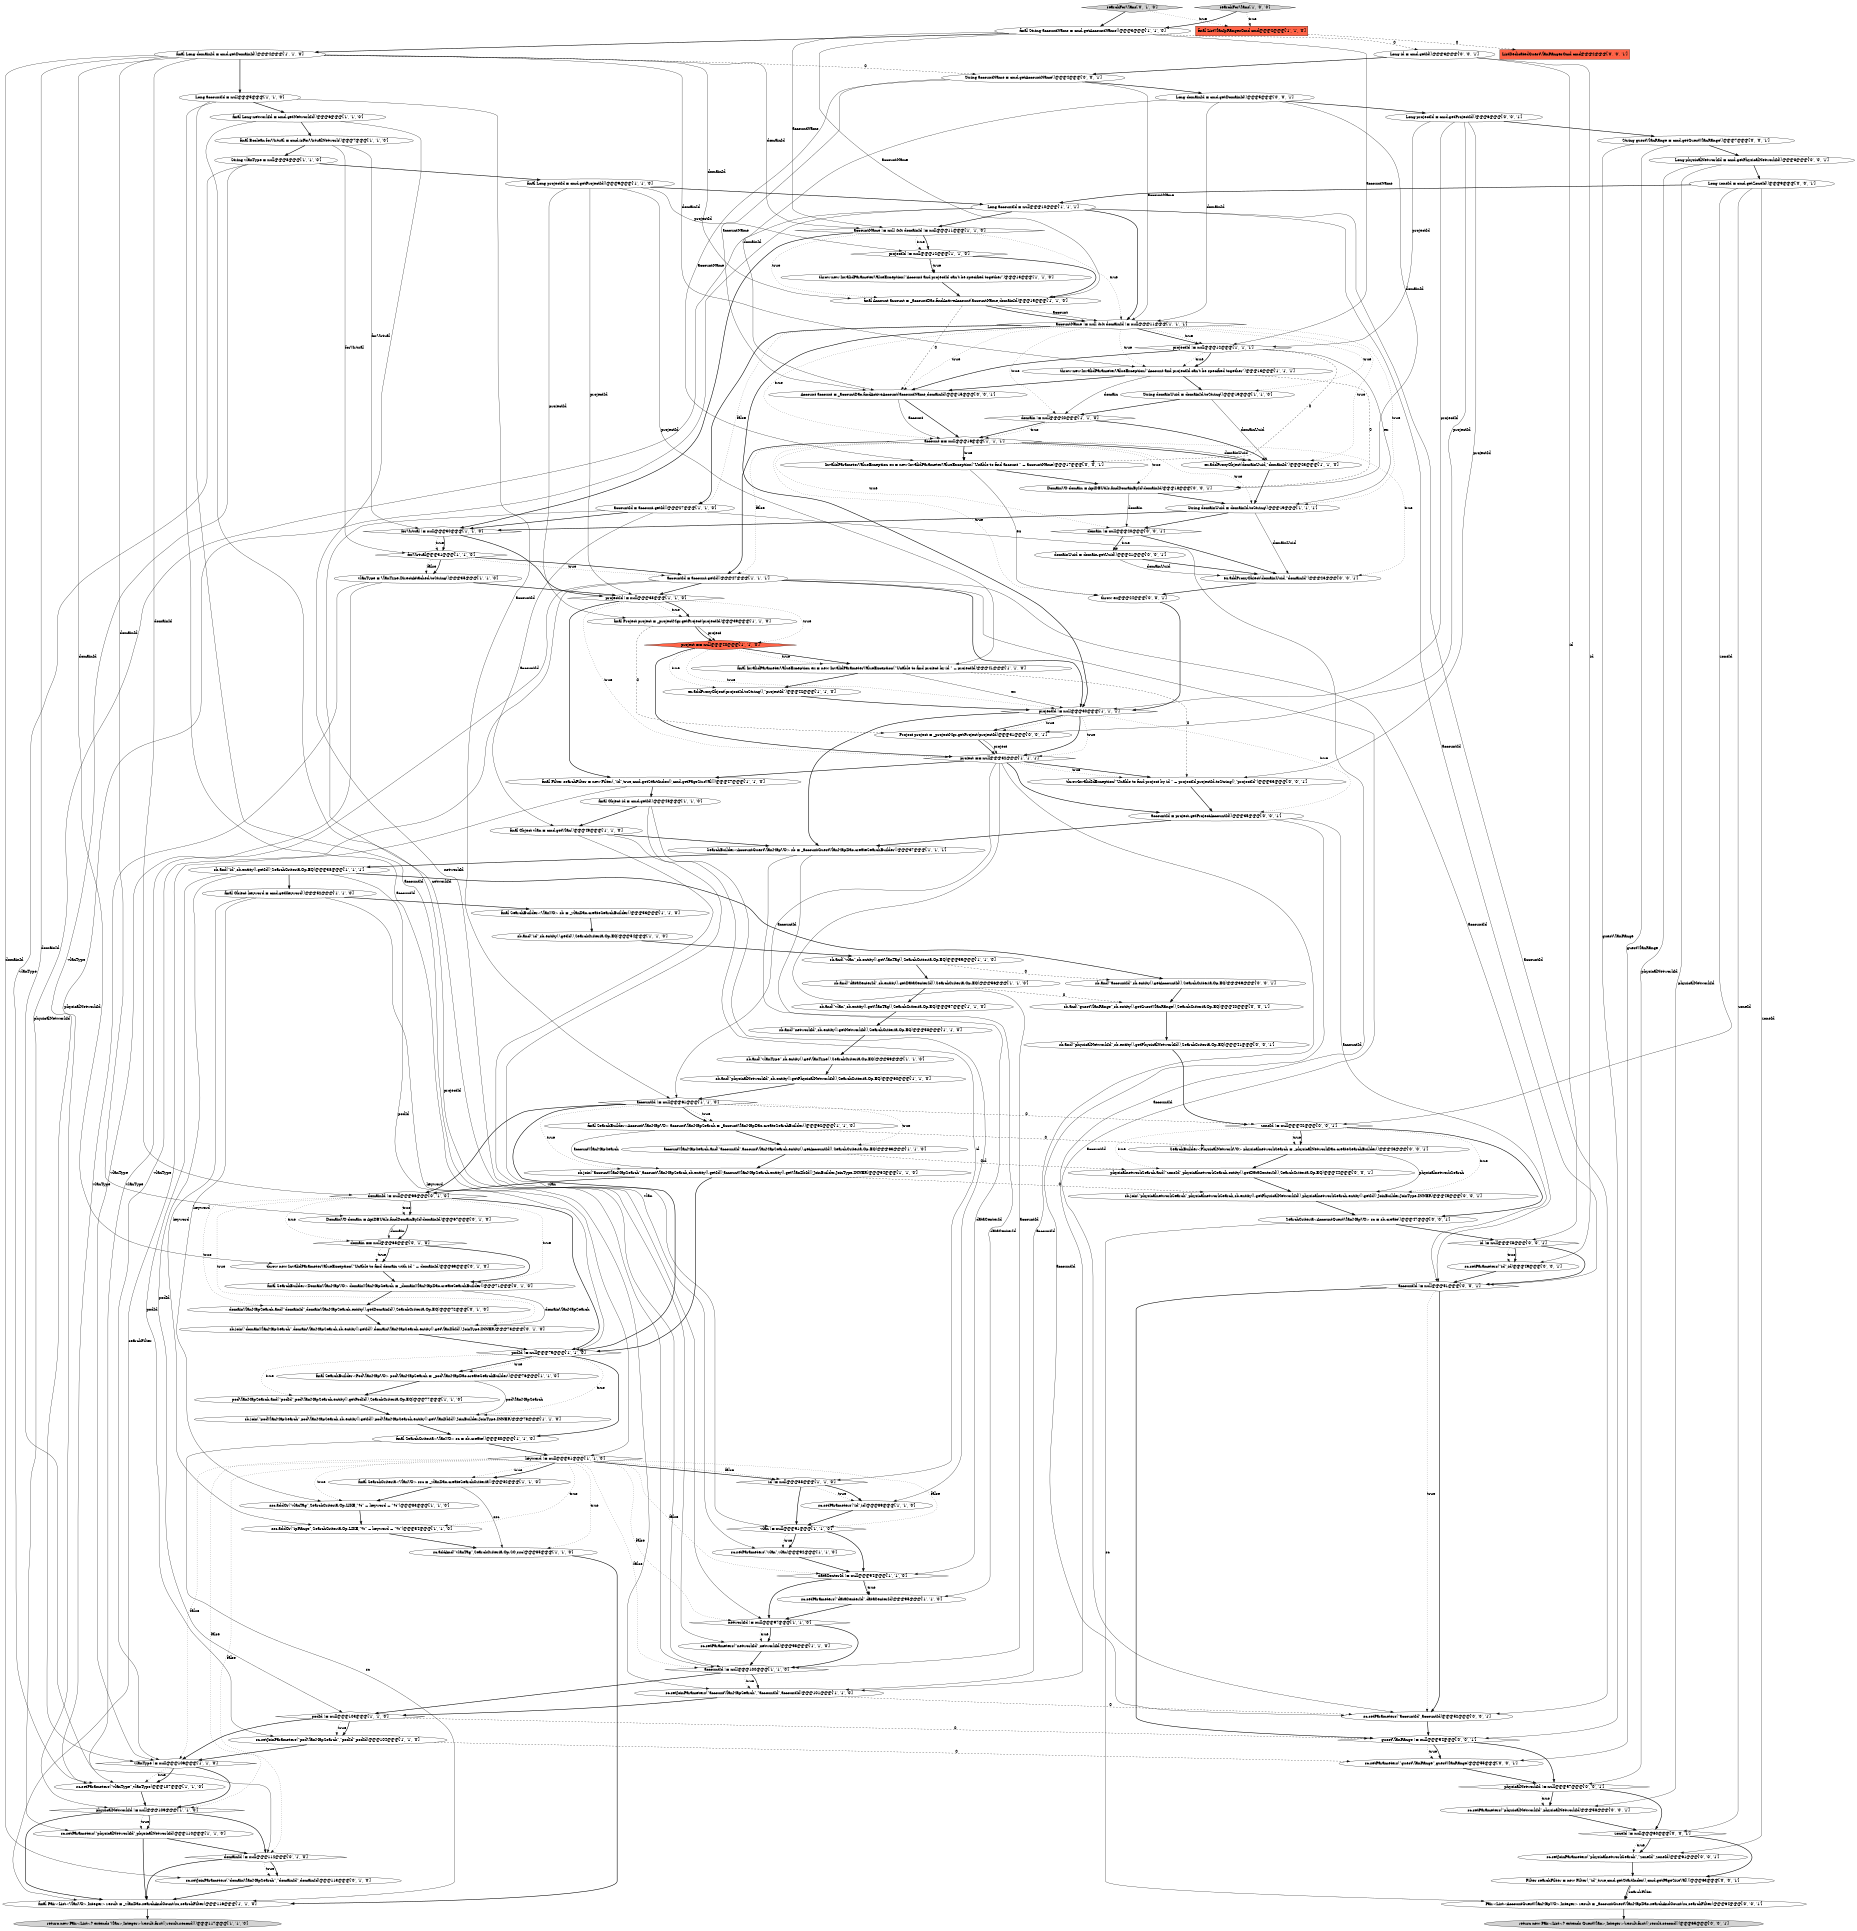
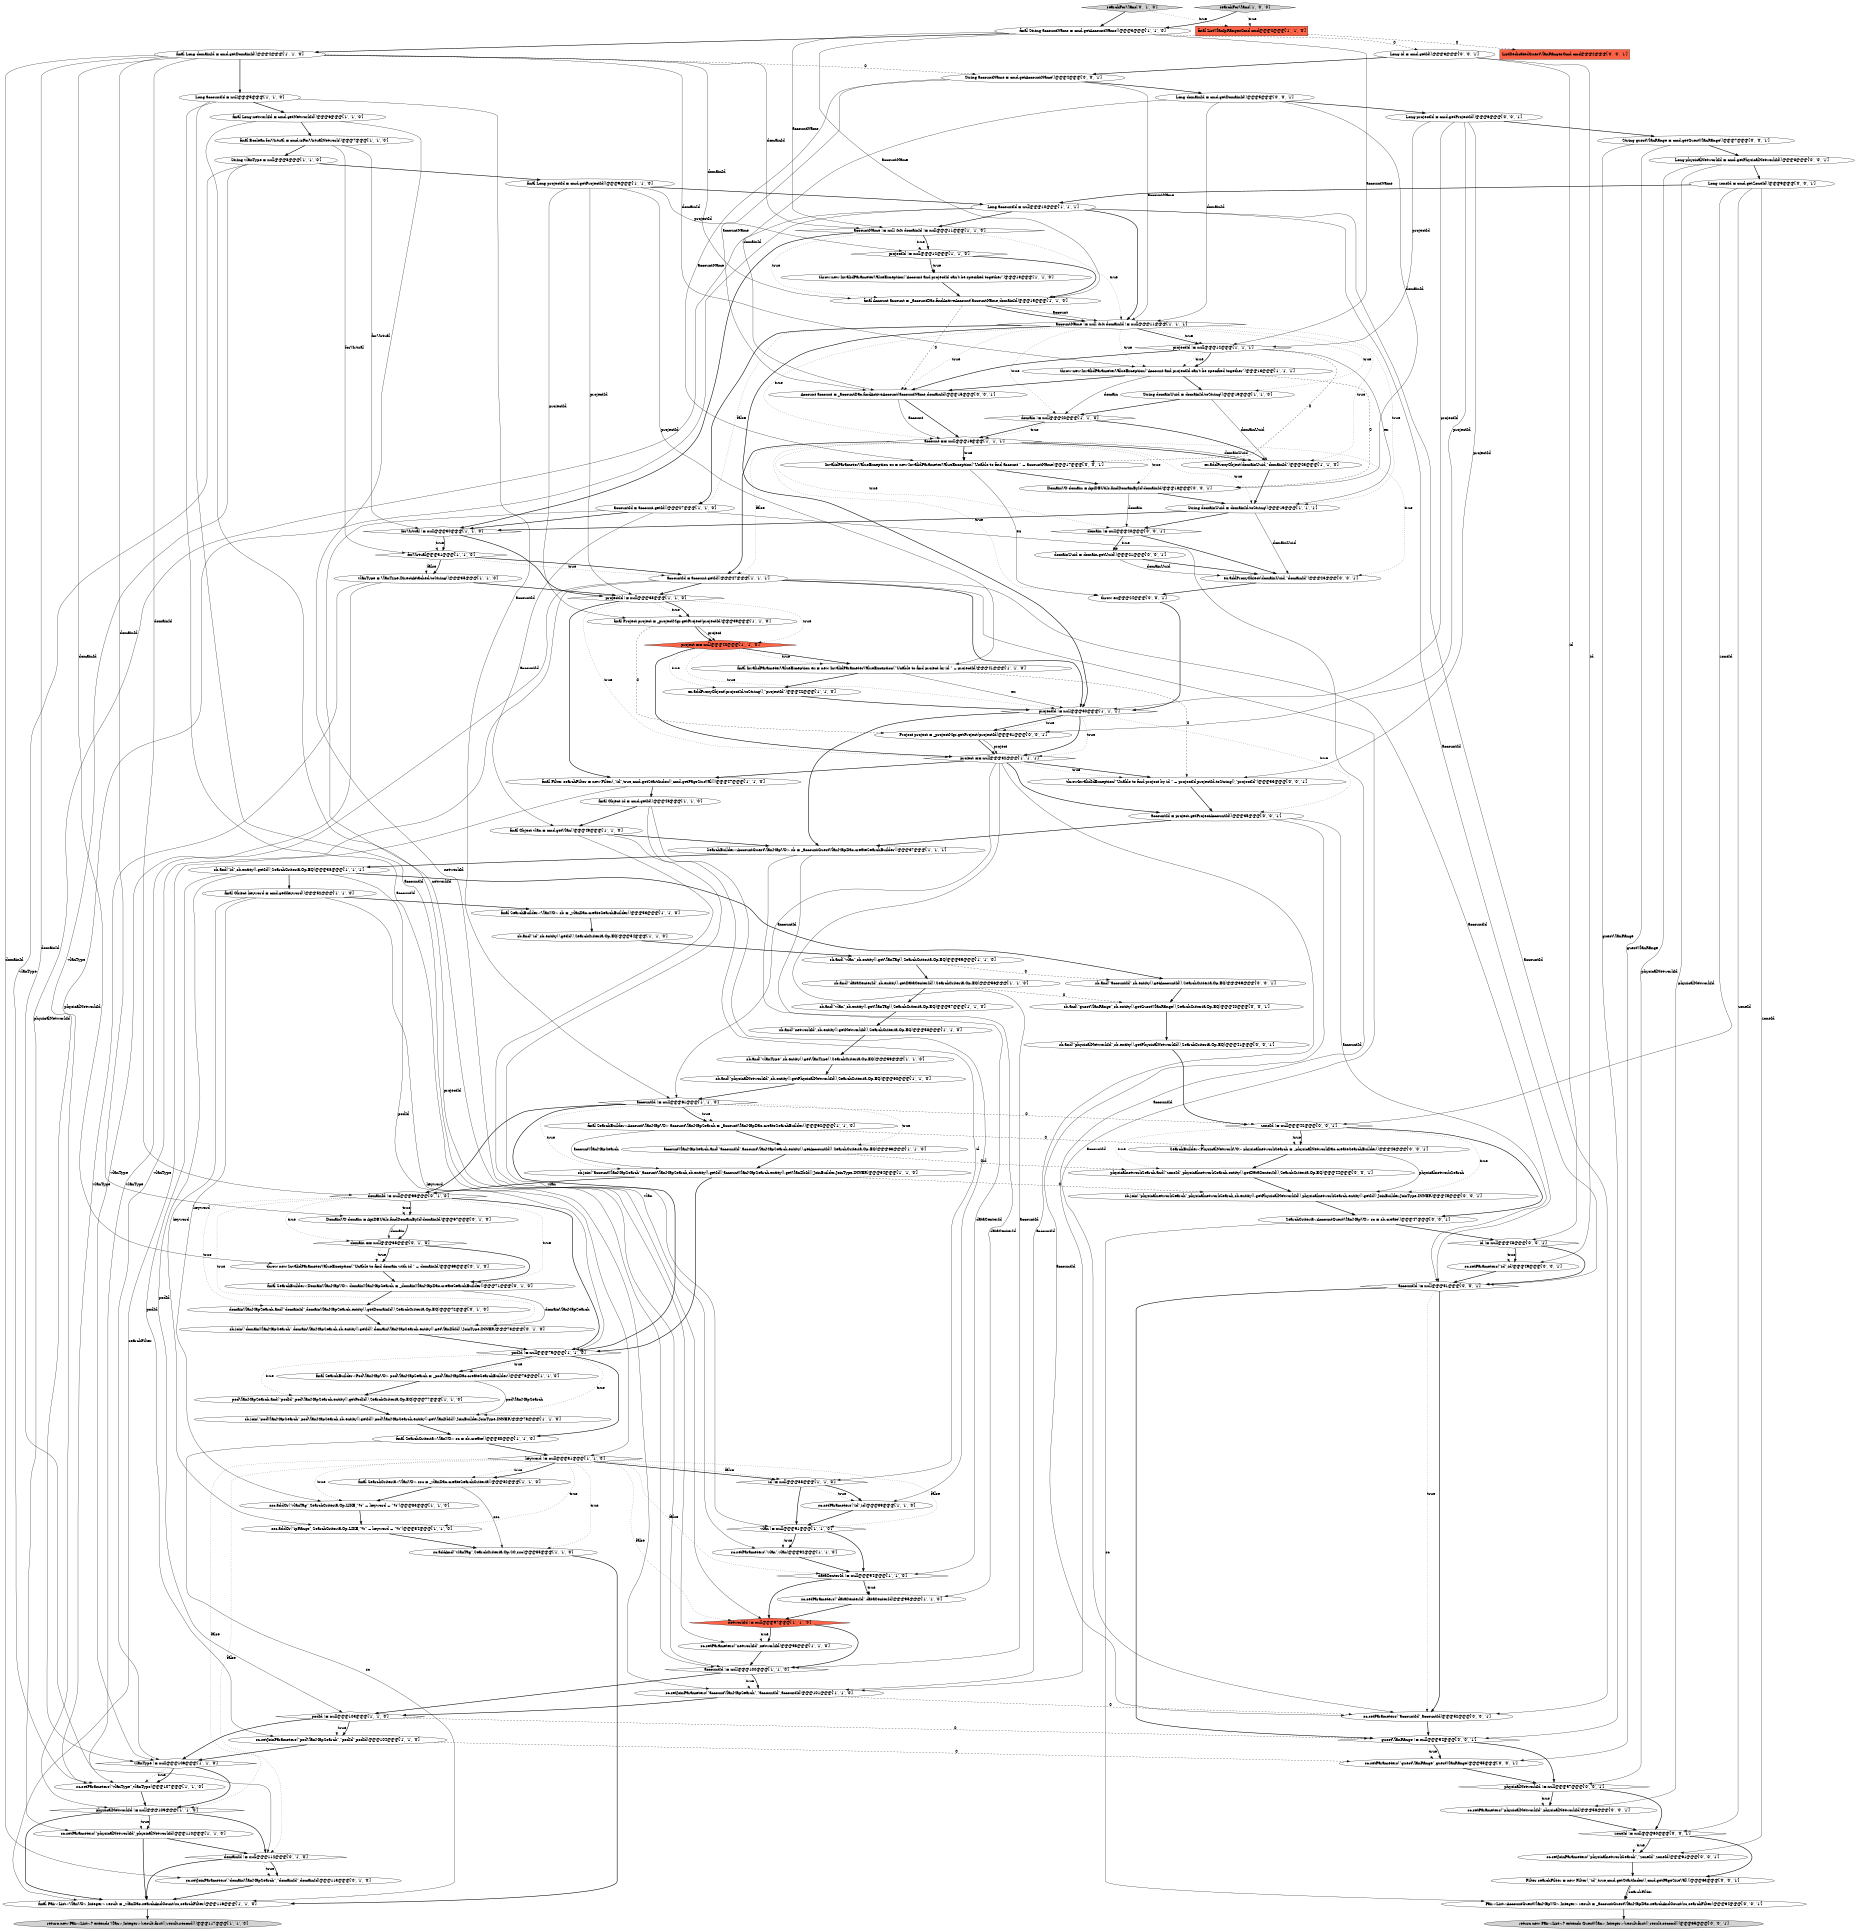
(208, 1470) -> none
(635, 1579) -> none
(770, 1623) -> (770, 1623)
